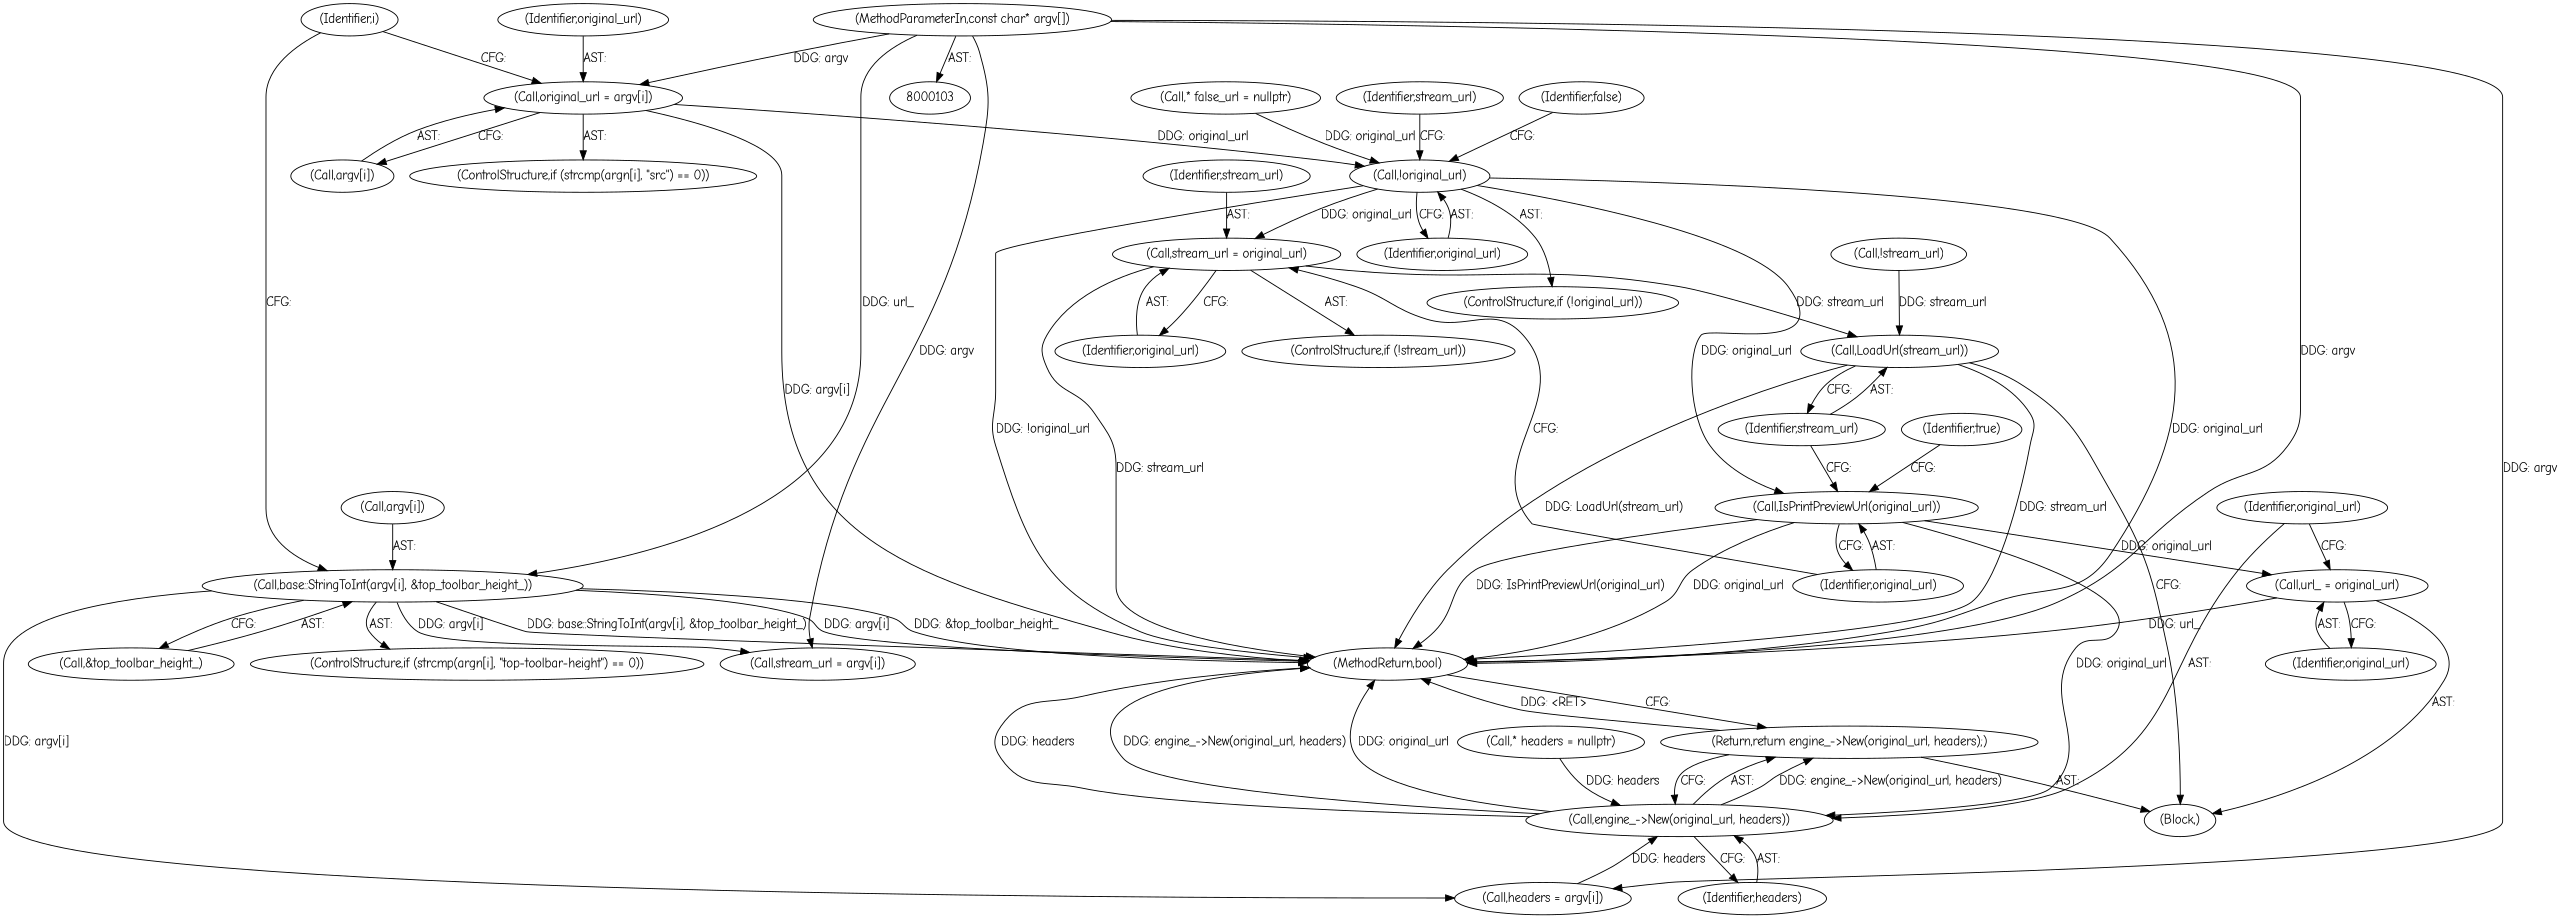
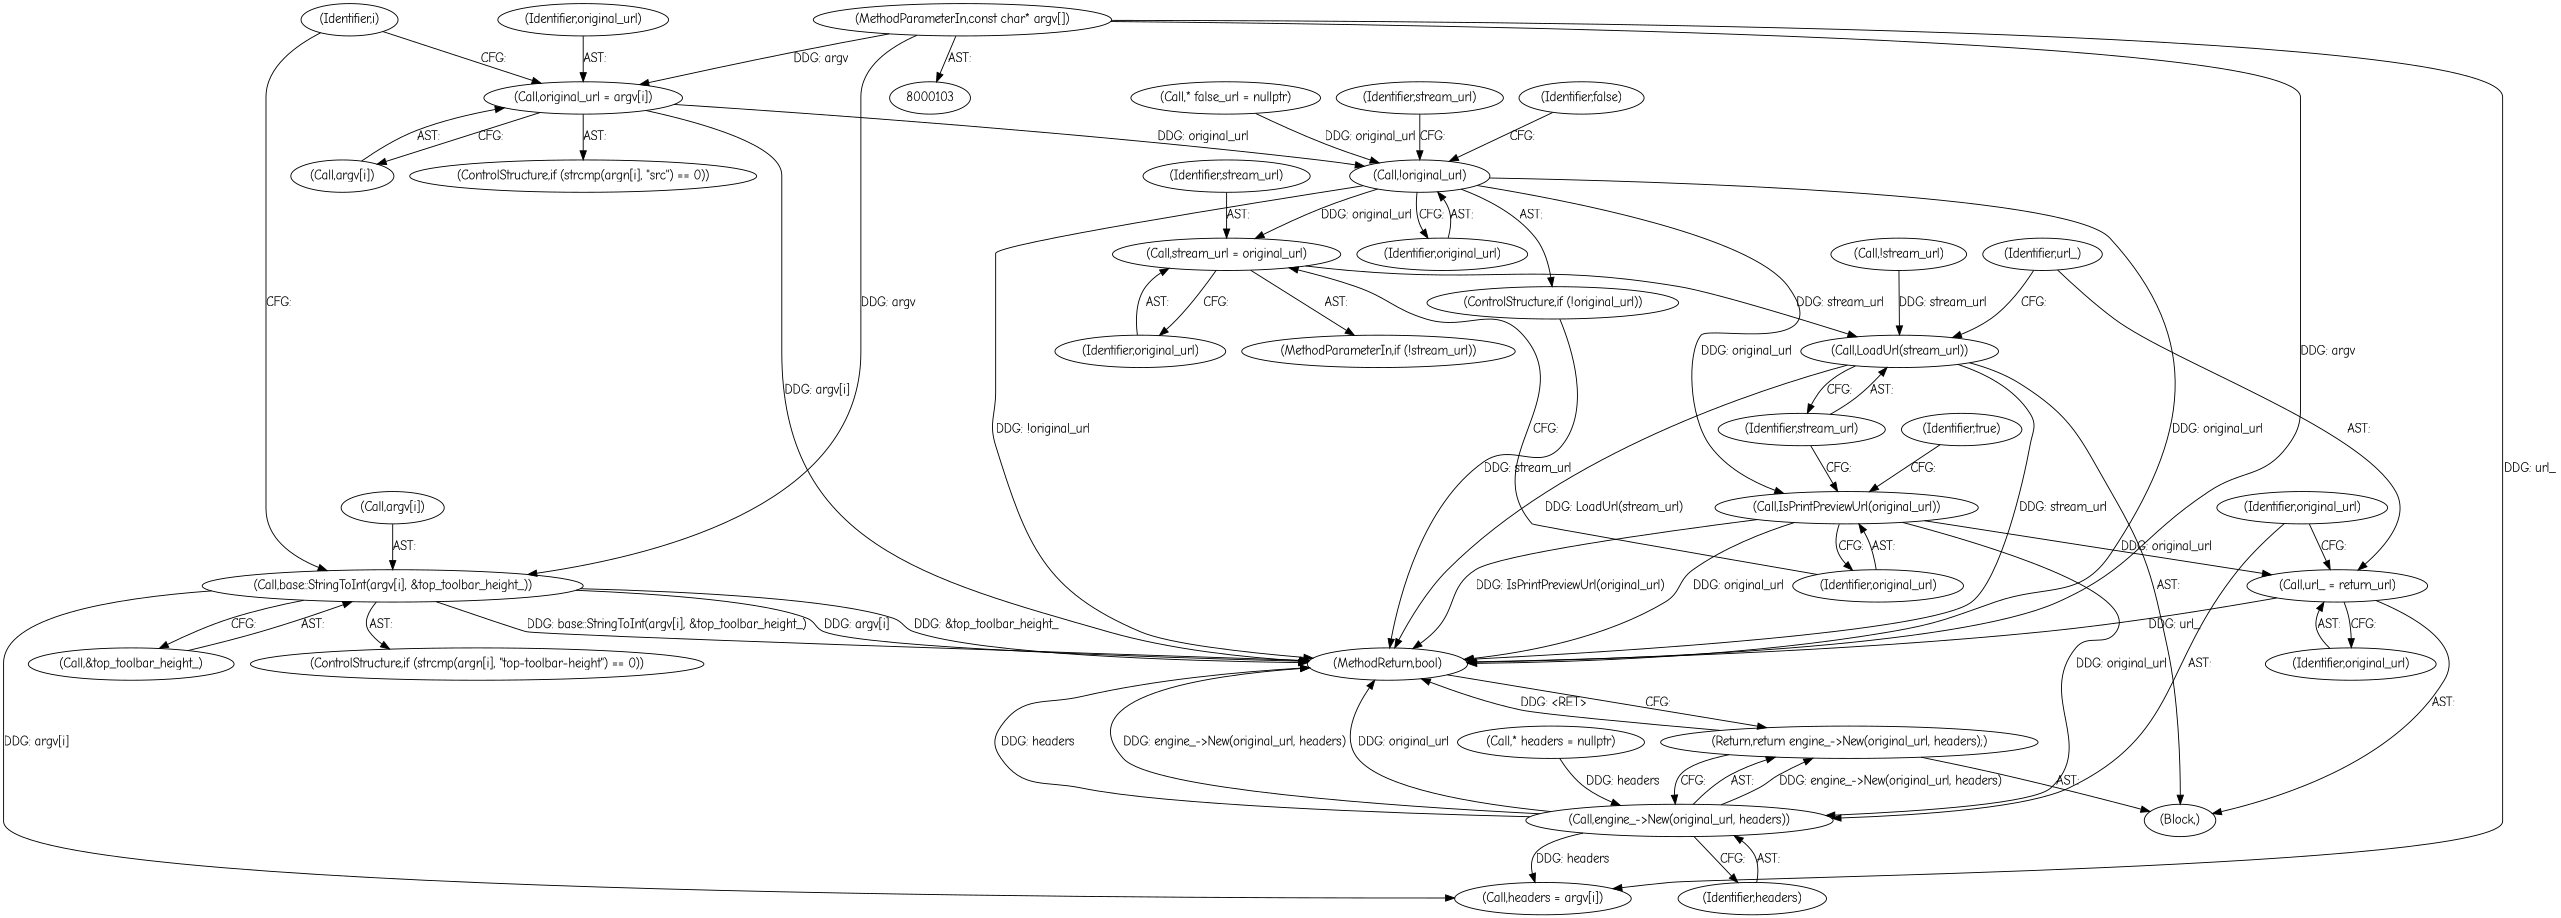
none -> (2043, 254)
(888, 303) -> (888, 303)
(1378, 351) -> (1378, 351)
(2530, 469) -> (2530, 469)
(1116, 487) -> (1489, 459)
(2171, 586) -> (2171, 586)
(2337, 586) -> (2337, 586)
(818, 664) -> none
(1615, 865) -> (1548, 844)
